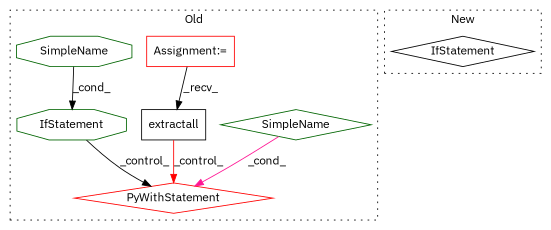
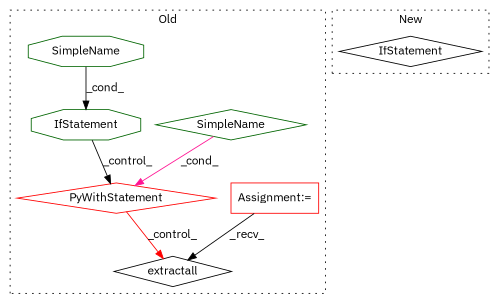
(174, 125) -> (173, 271)
(174, 157) -> (142, 232)
